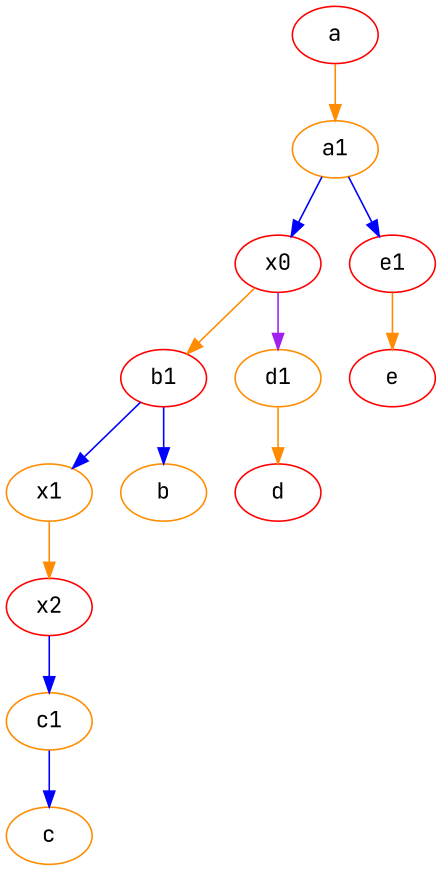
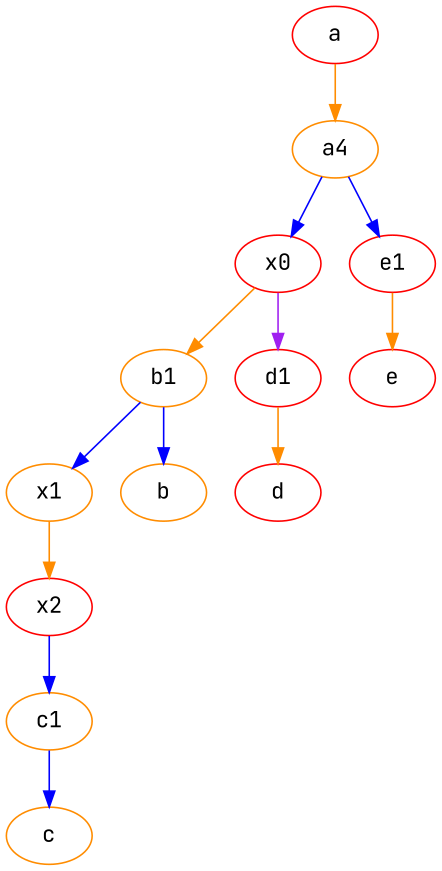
(335, 149) -> (335, 149)
(164, 378) -> (164, 378)
(278, 378) -> (278, 378)
